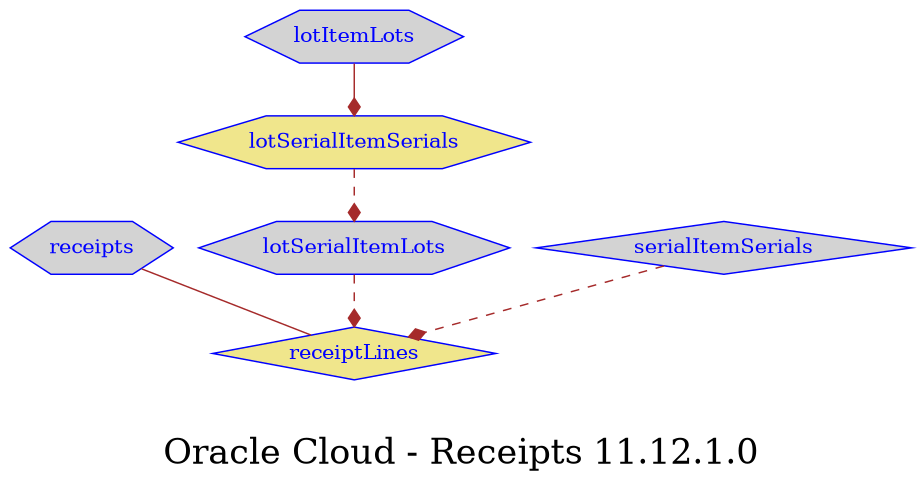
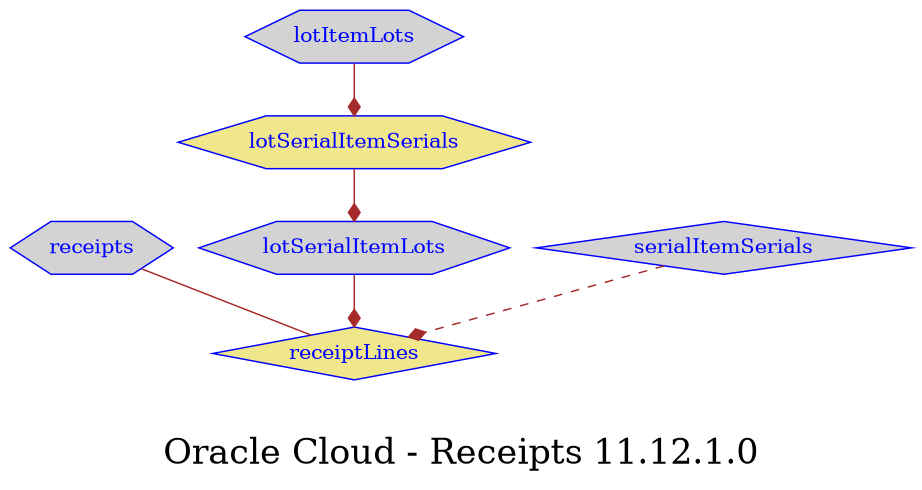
(354, 186) -> (354, 186)
(354, 292) -> (354, 292)
